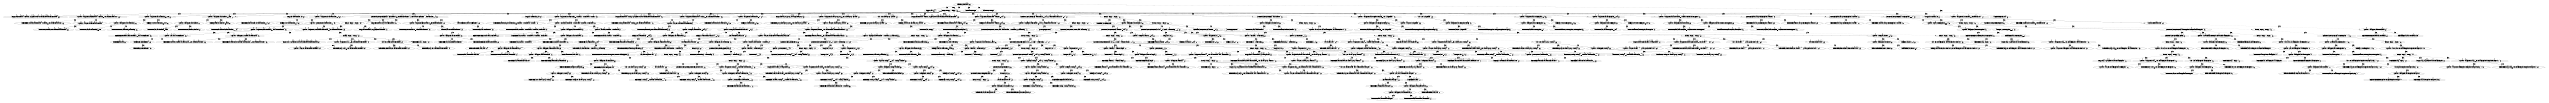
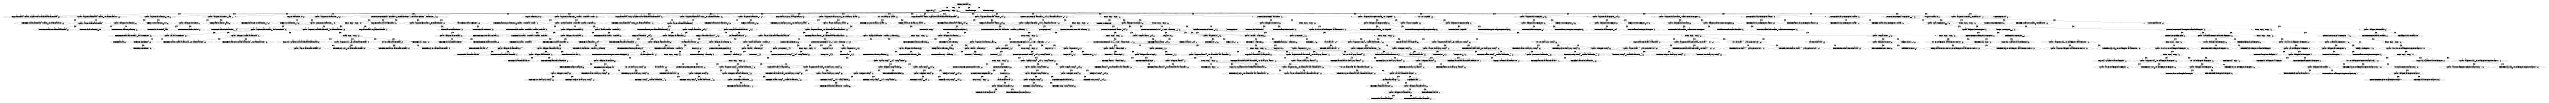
(1484, 7) -> (1485, 13)
(415, 30) -> none
(2337, 39) -> (2354, 40)
(2398, 61) -> none
none -> (967, 67)
(1383, 71) -> (1383, 71)
